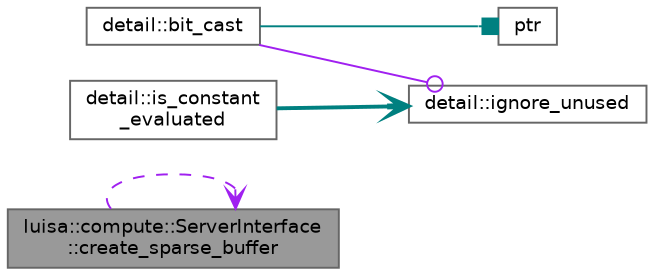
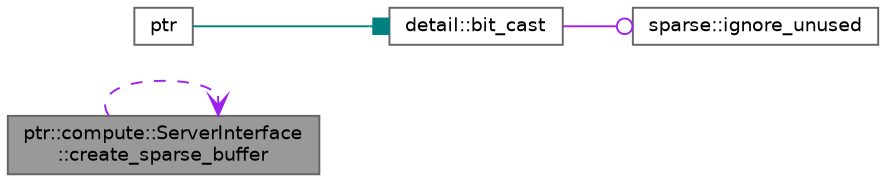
(369, 26) -> (281, 26)
(528, 104) -> (756, 26)
(173, 110) -> none
(173, 239) -> (164, 145)
